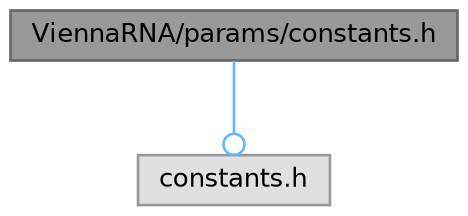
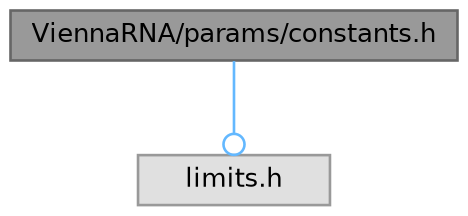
(234, 180) -> (234, 180)
